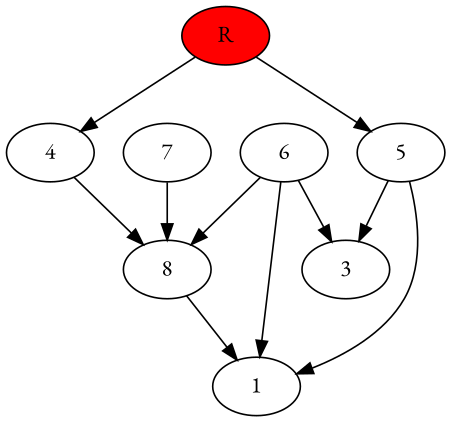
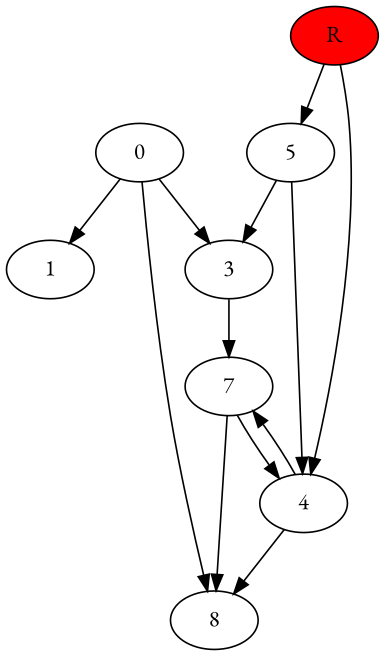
(284, 153) -> (140, 153)
(405, 297) -> (297, 320)
none -> (229, 320)
(207, 322) -> none
none -> (253, 441)
none -> (280, 449)
